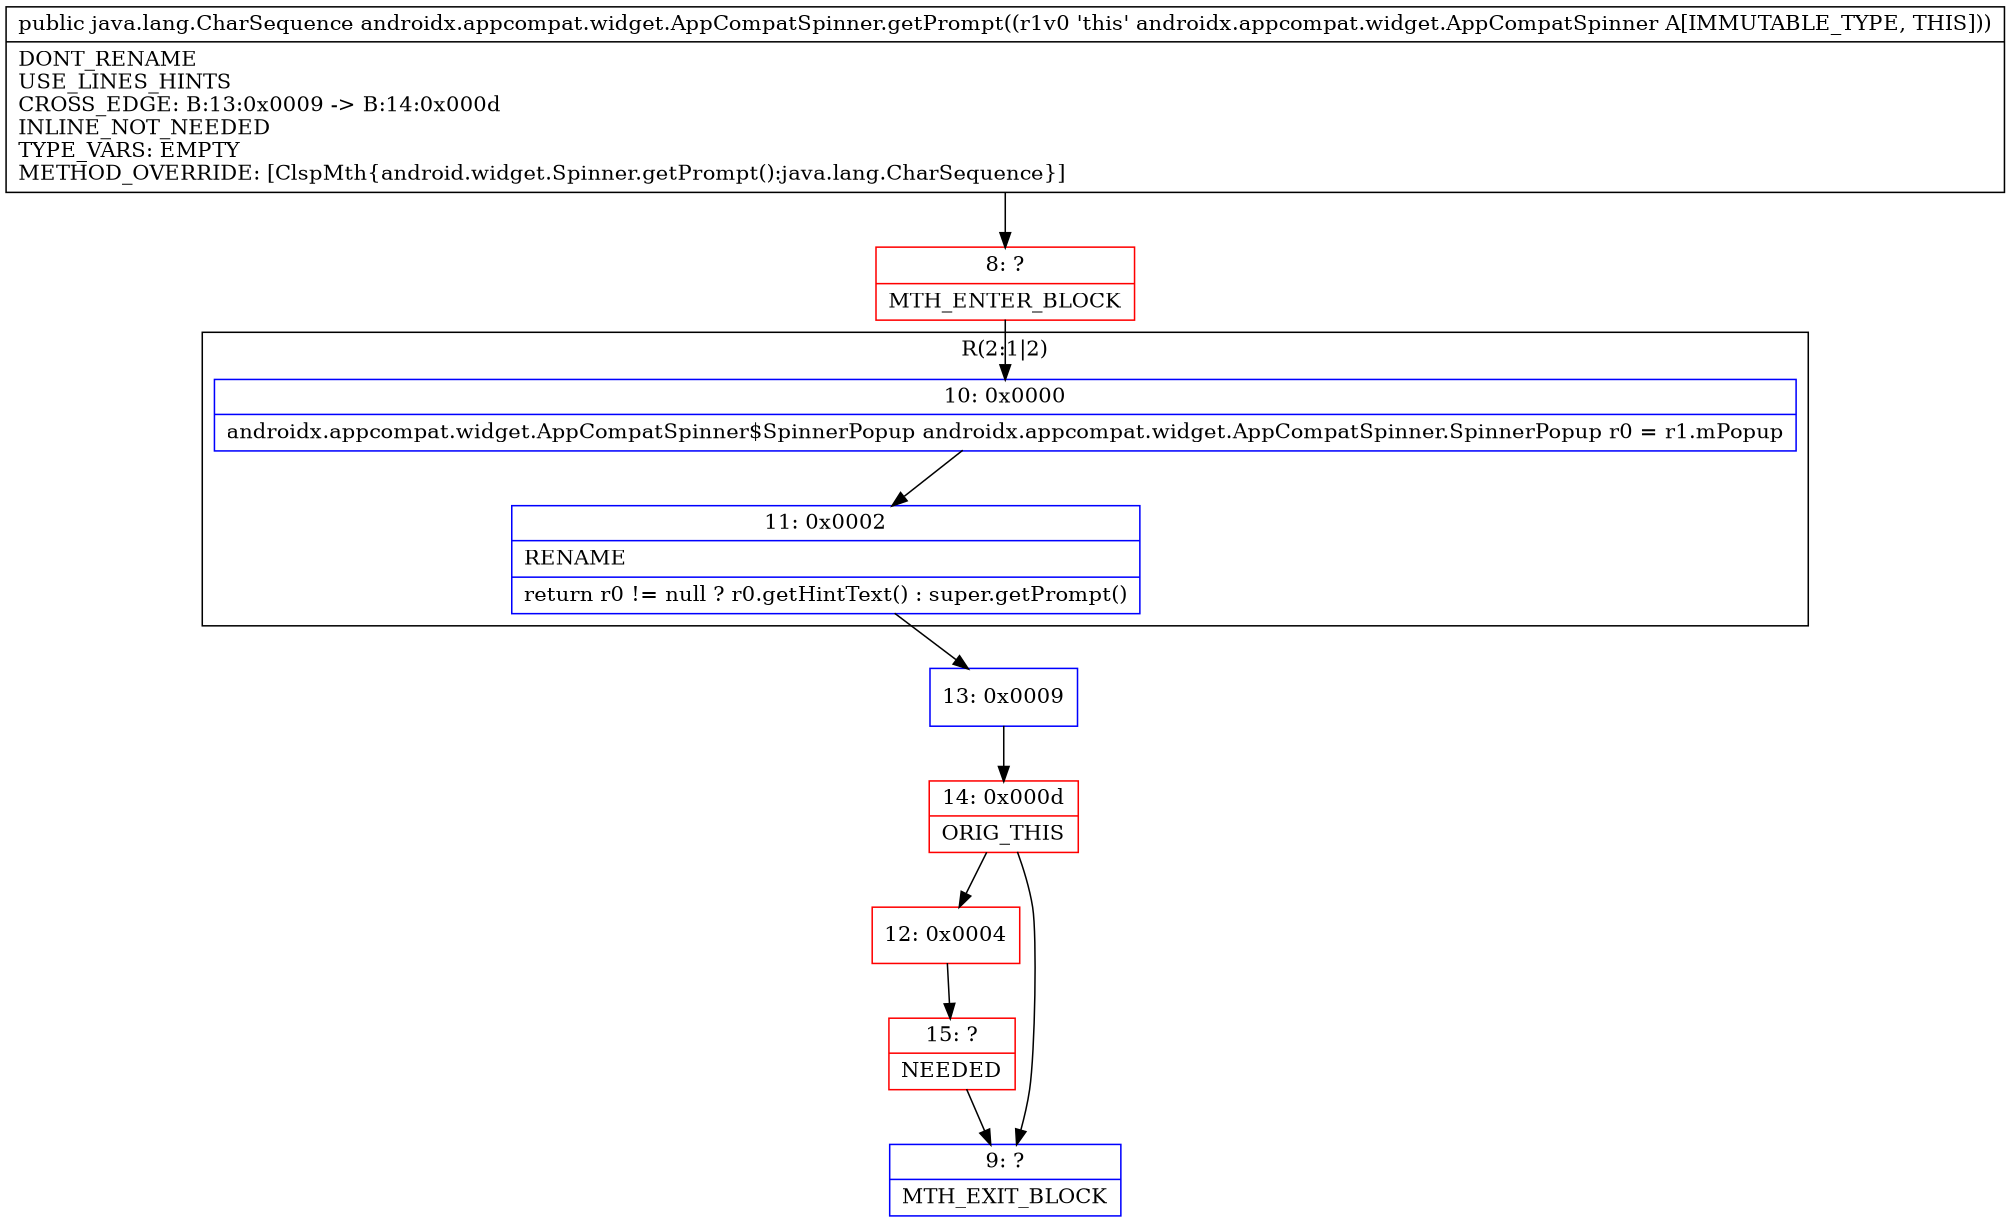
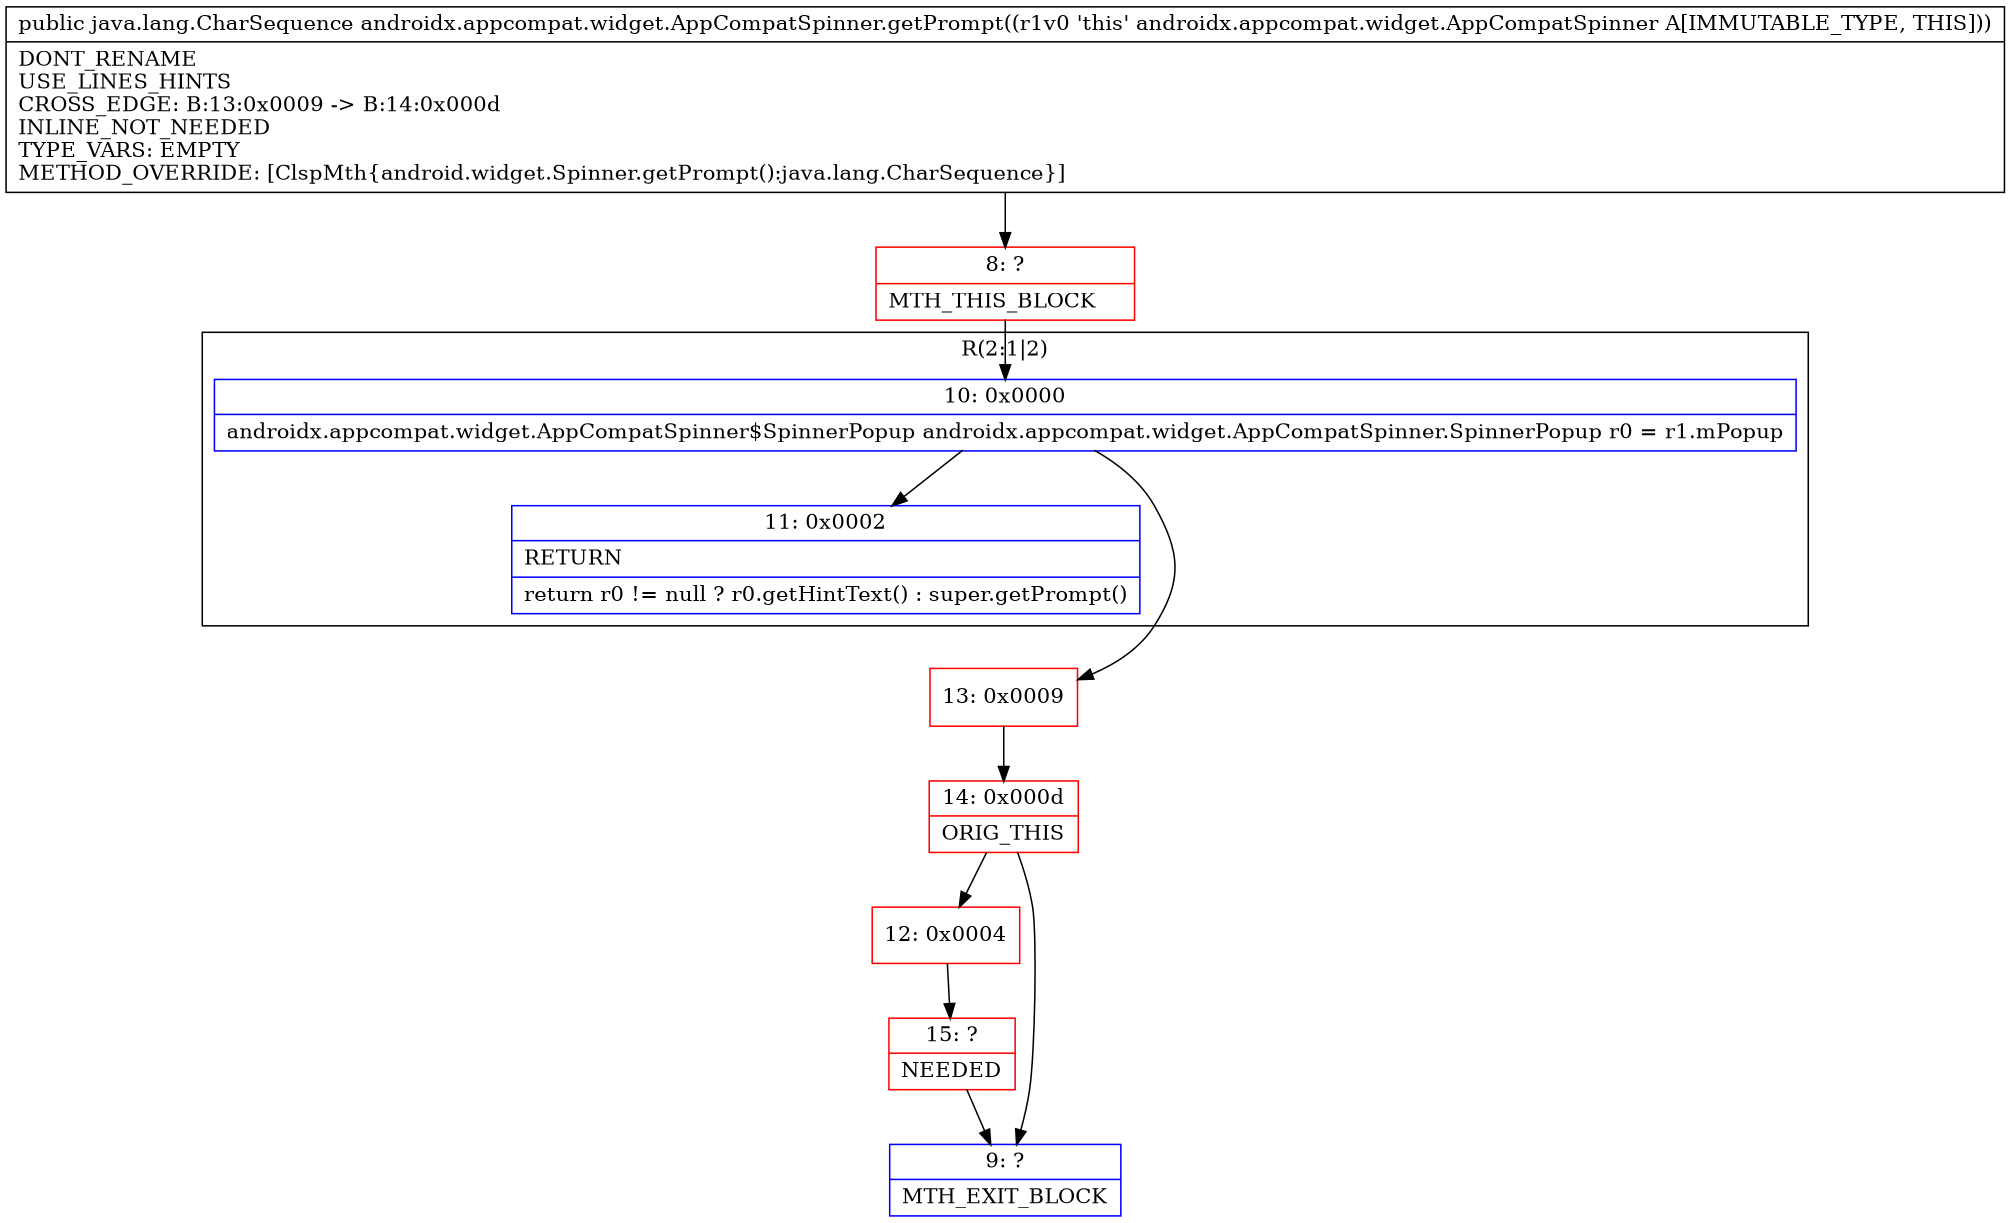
(1005, 301) -> (992, 301)
(576, 558) -> (573, 558)
(925, 636) -> (1175, 565)
(1004, 697) -> (1004, 697)
